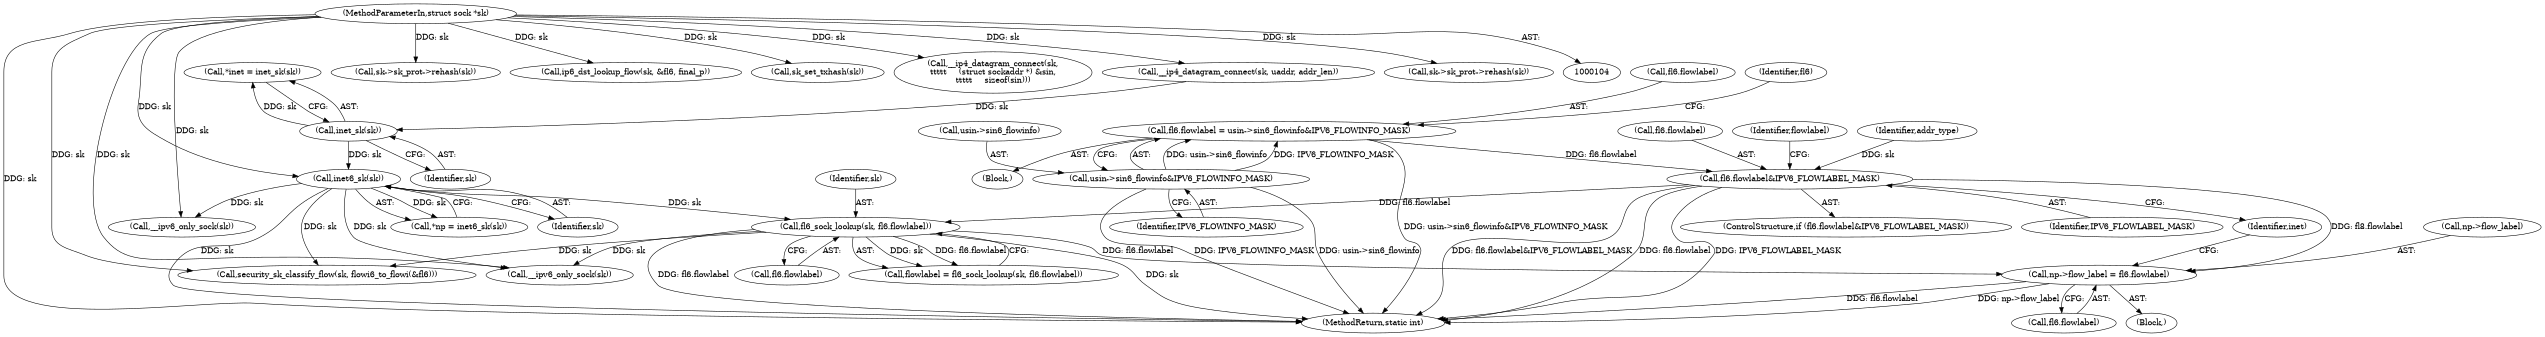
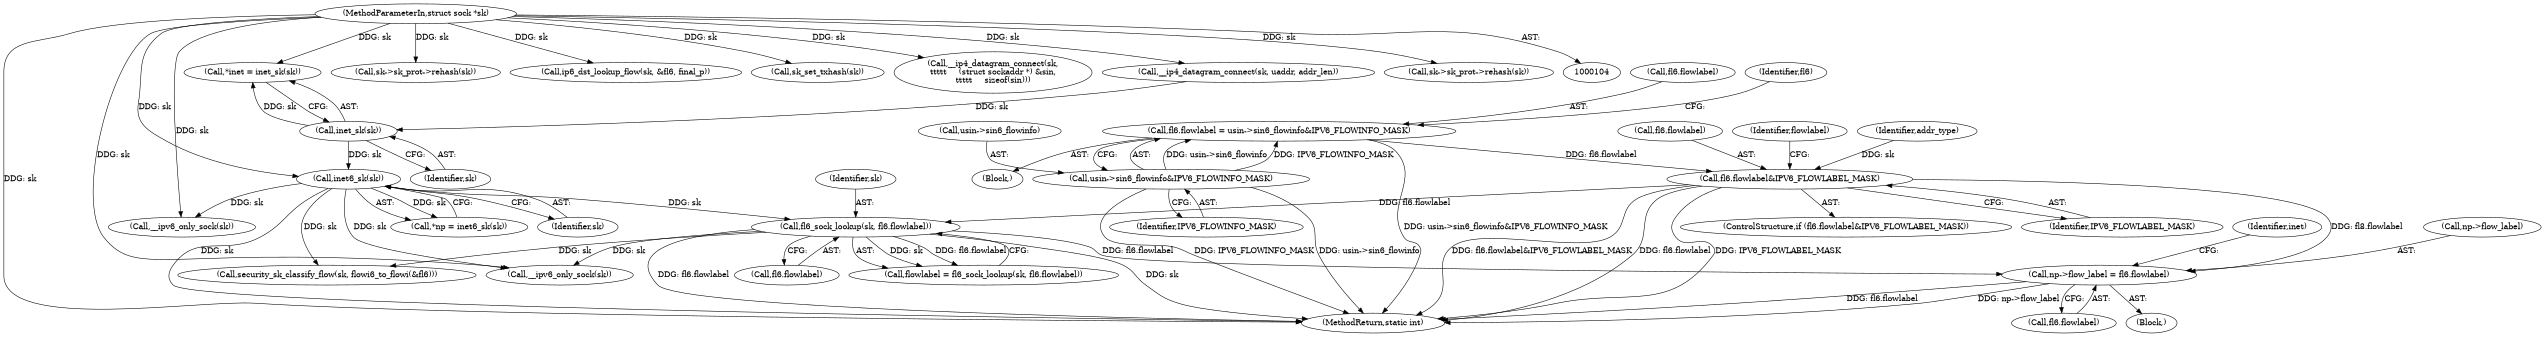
(52, 81) -> (336, 42)
(2067, 198) -> (1954, 203)
